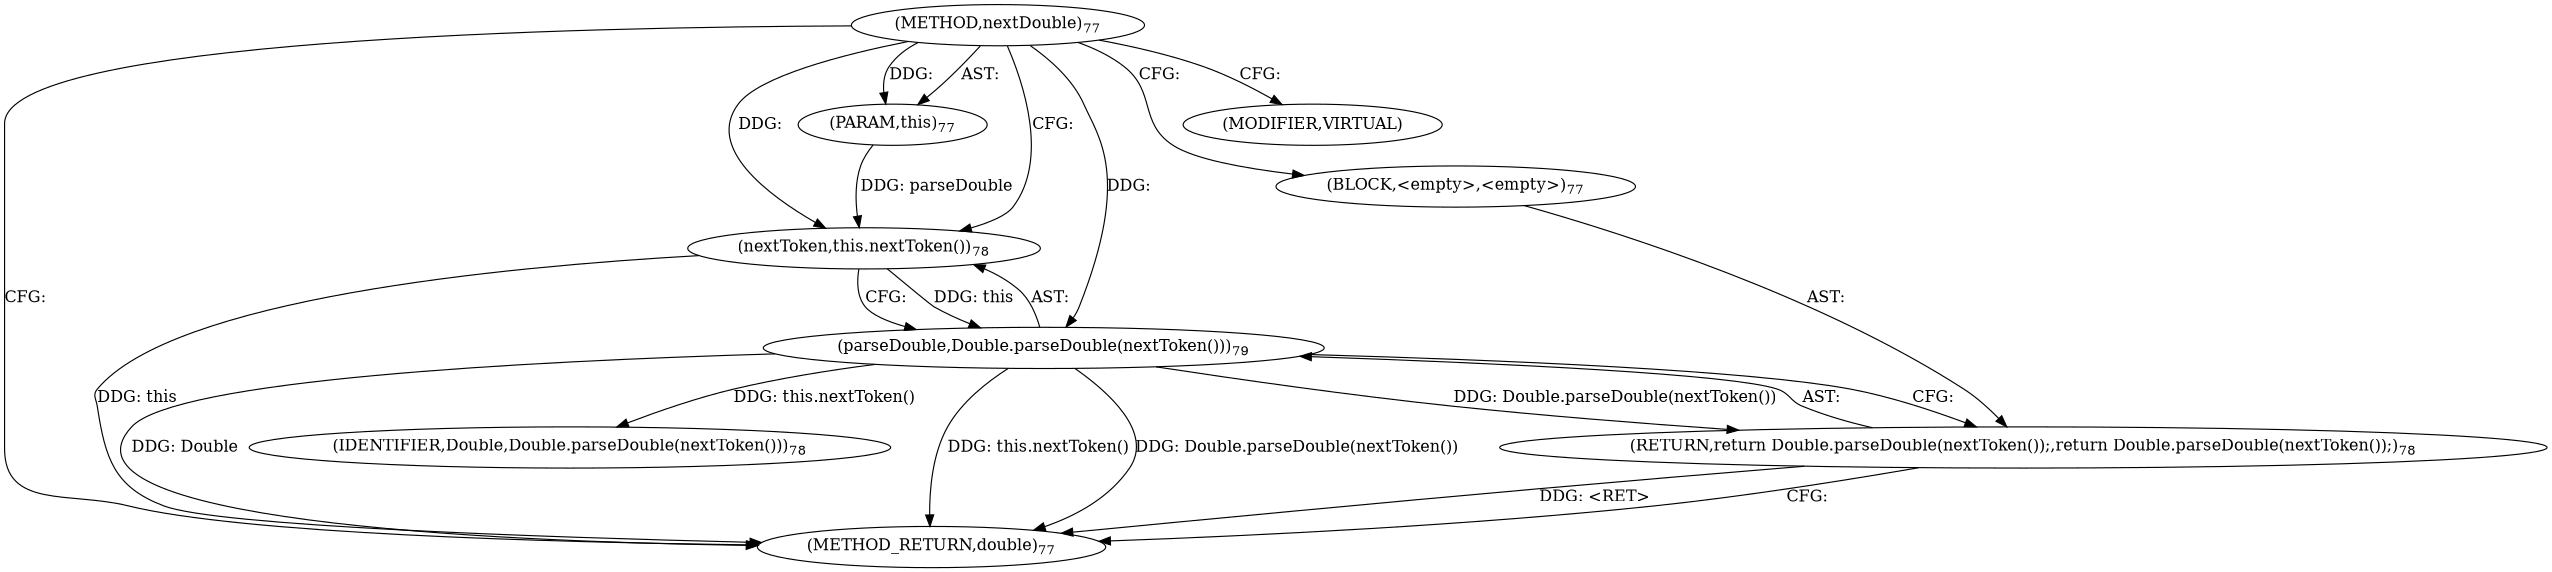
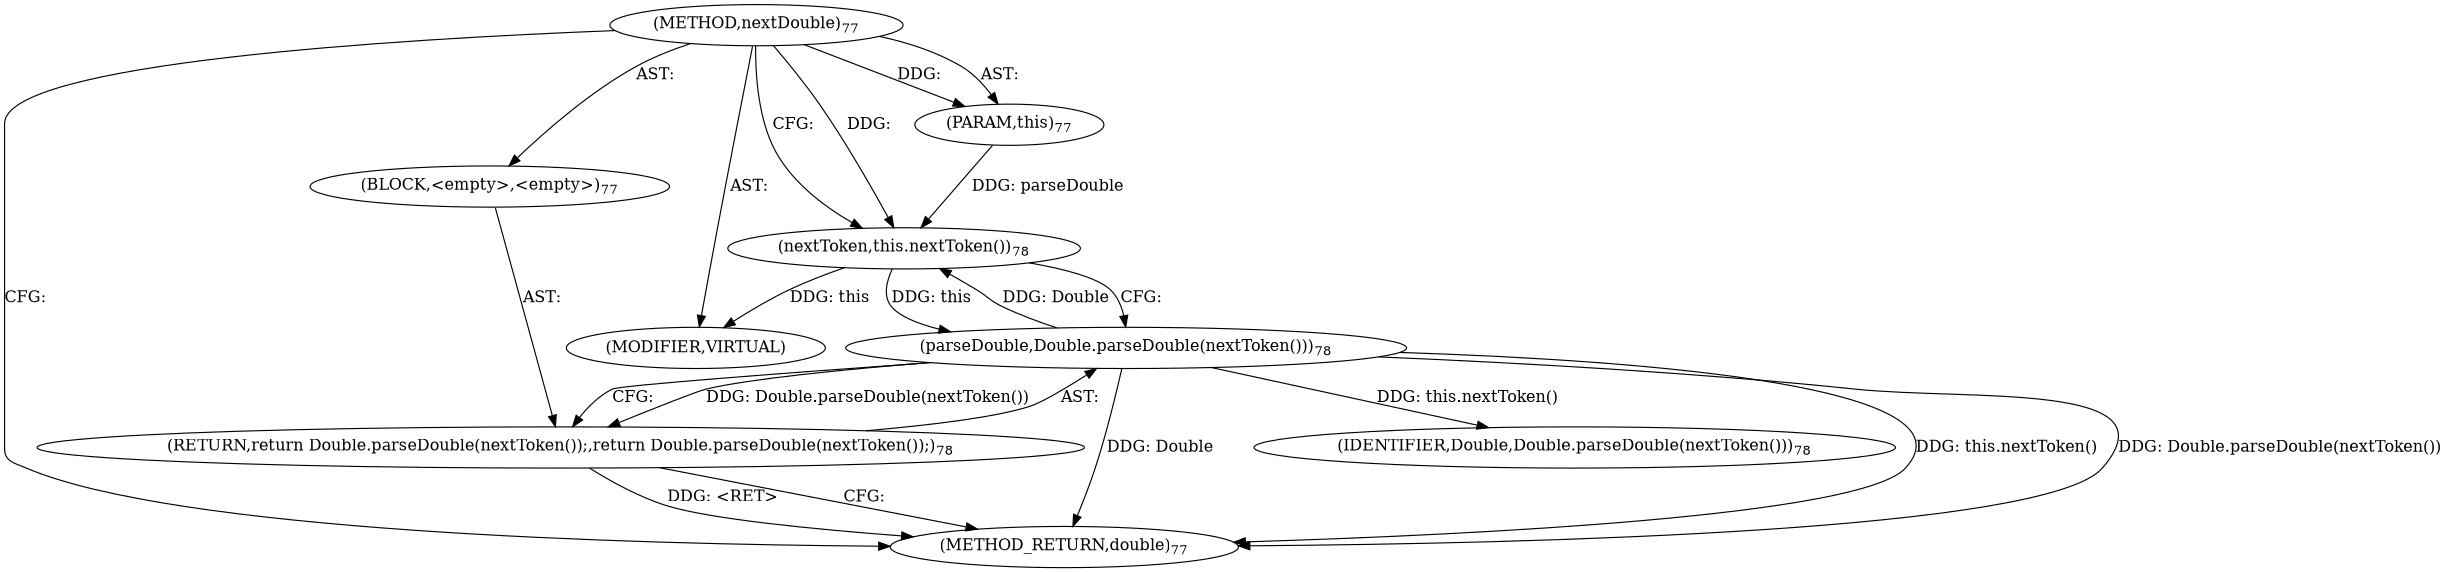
(1162, 75) -> (658, 75)
(1263, 75) -> (752, 187)
(1107, 171) -> none
(1053, 298) -> (1056, 298)
(1241, 346) -> (1324, 346)
(104, 442) -> (787, 291)
